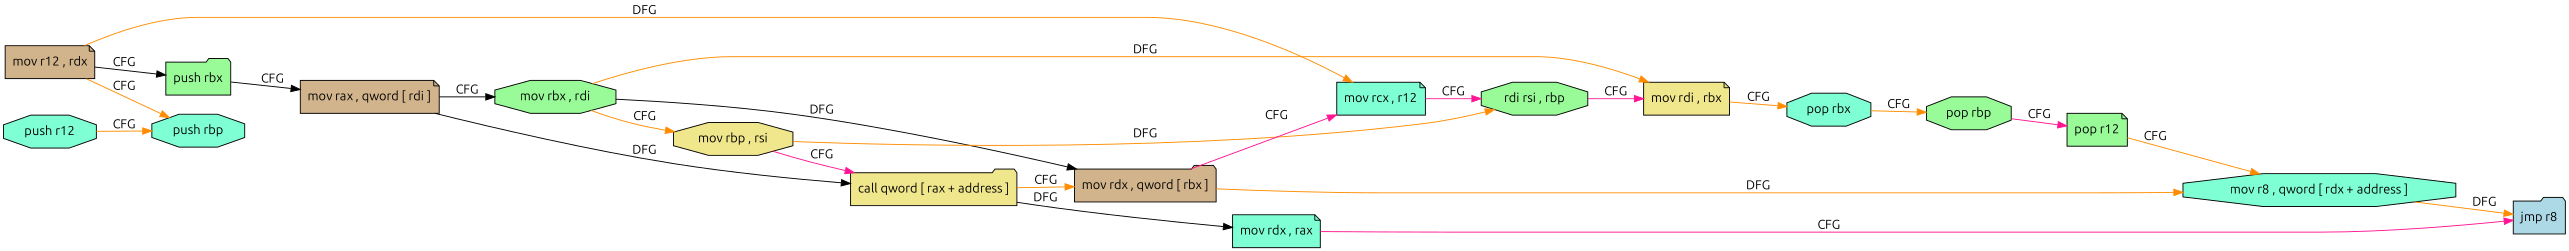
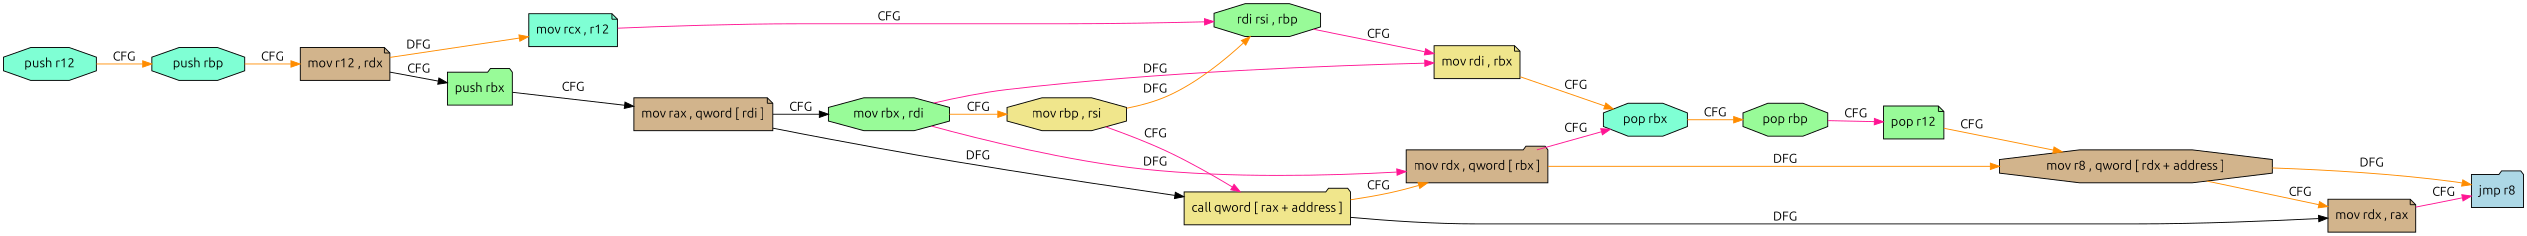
(1116, 57) -> (1178, 74)
(124, 96) -> (268, 64)
(843, 122) -> (1162, 171)
(1259, 144) -> (1569, 141)
(2319, 190) -> (2136, 166)
none -> (2263, 193)
(1276, 231) -> (2372, 216)
